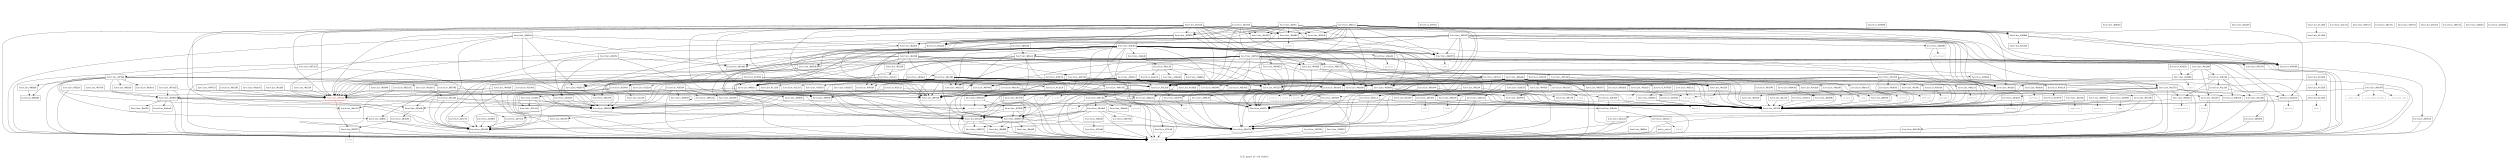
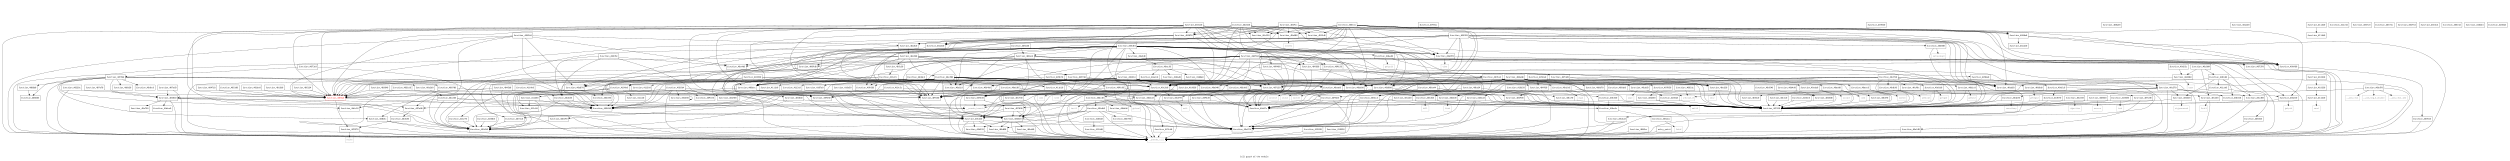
(375, 92) -> none
